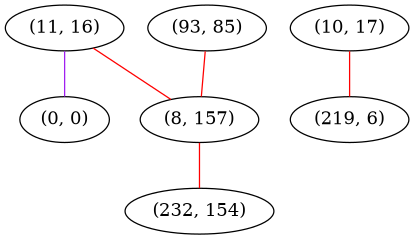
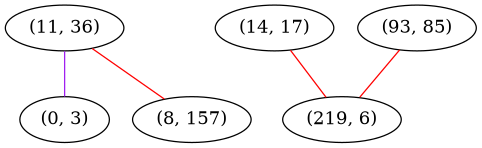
(65, 28) -> (65, 28)
(350, 28) -> (275, 28)
(203, 74) -> (380, 74)
(65, 120) -> (65, 120)
(199, 211) -> none
